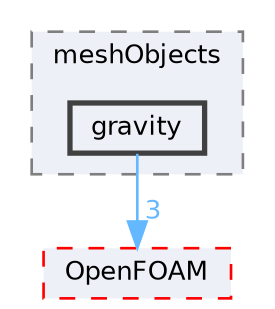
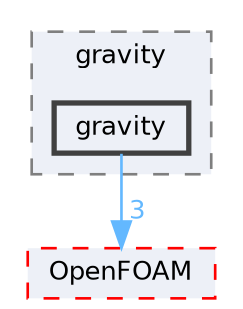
(137, 57) -> (121, 57)
